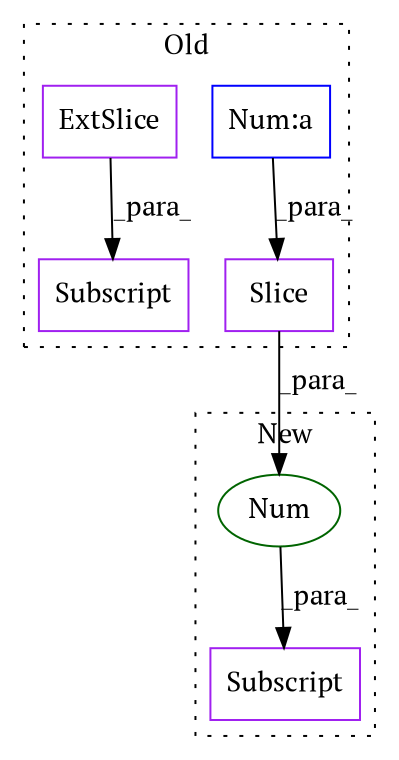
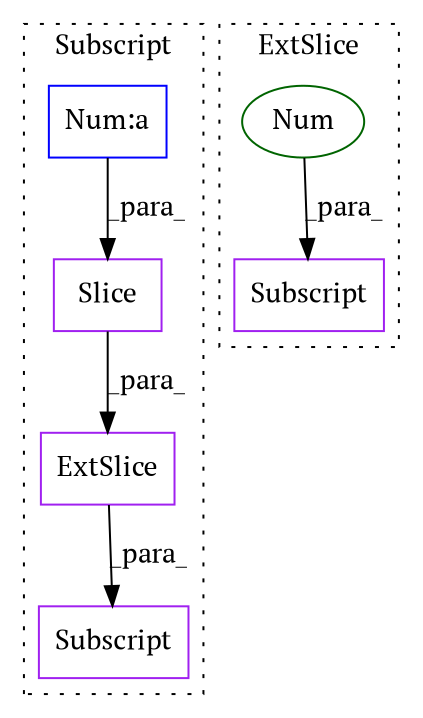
(186, 47) -> (114, 47)
(279, 393) -> (108, 372)
(285, 436) -> (309, 47)
